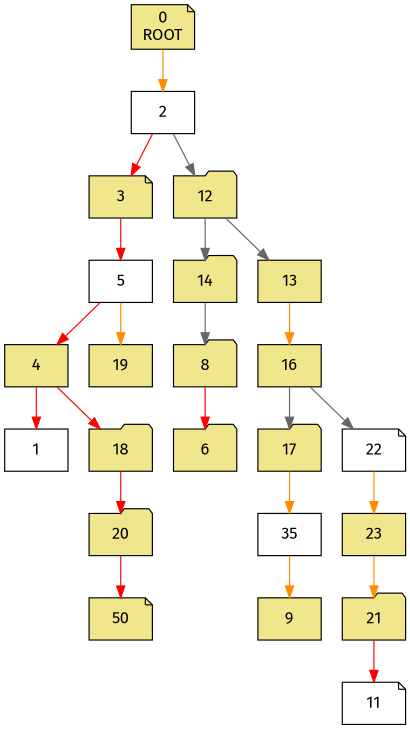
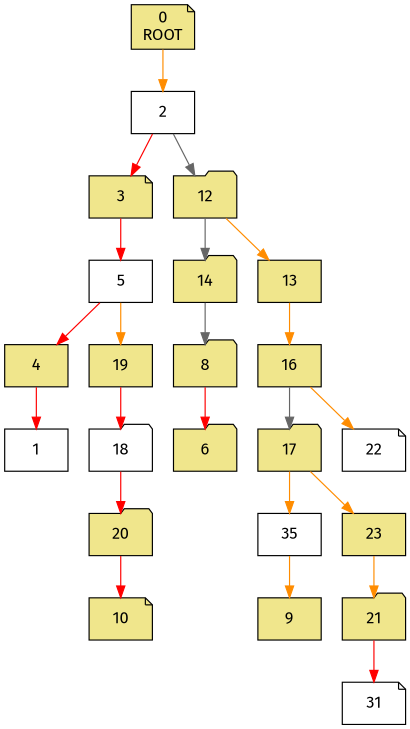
(243, 235) -> (243, 235)
(74, 404) -> (121, 402)
(328, 404) -> (328, 404)
(121, 450) -> (121, 450)
(374, 487) -> (328, 488)
(121, 619) -> (121, 619)
(374, 703) -> (374, 703)
